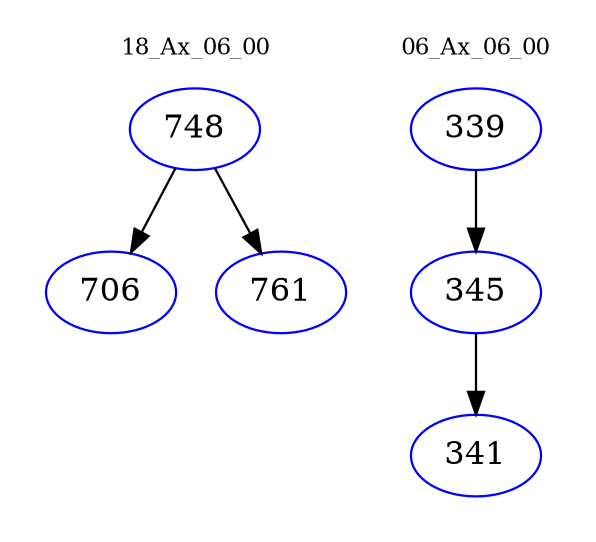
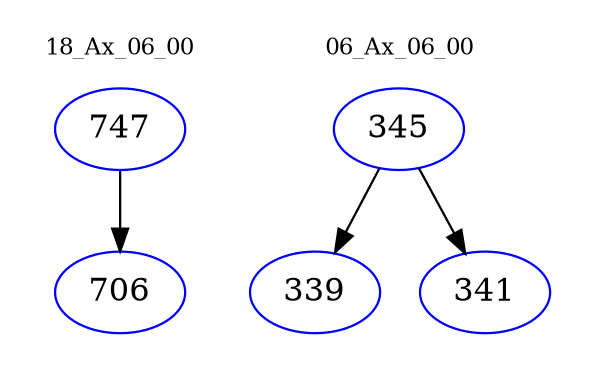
(195, 129) -> (120, 129)
(476, 200) -> (363, 200)
(281, 292) -> none
